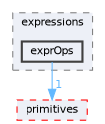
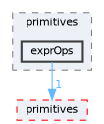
(53, 23) -> (52, 23)
